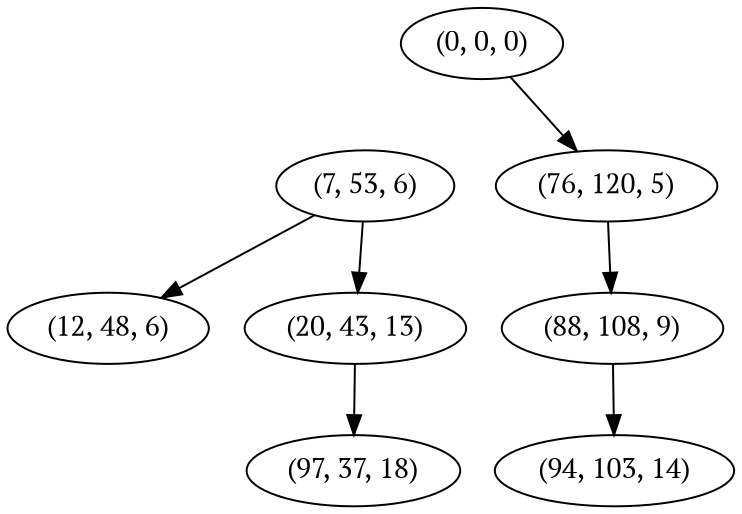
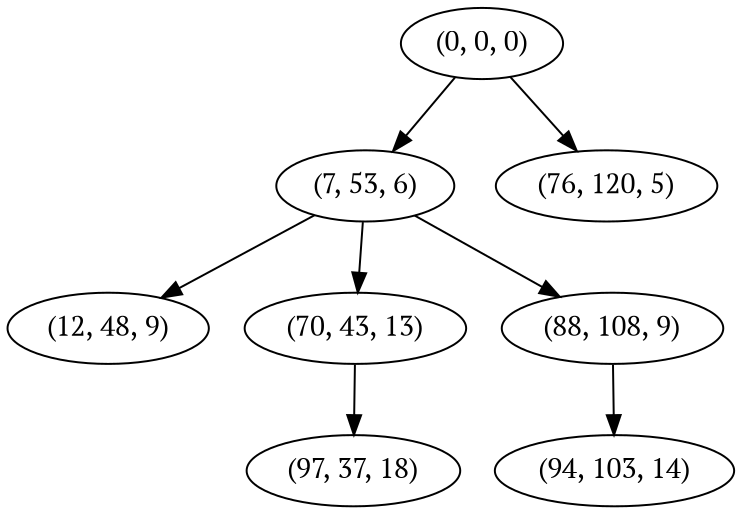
none -> (430, 107)
(609, 247) -> (479, 251)
(108, 328) -> (108, 328)
(355, 328) -> (355, 328)
